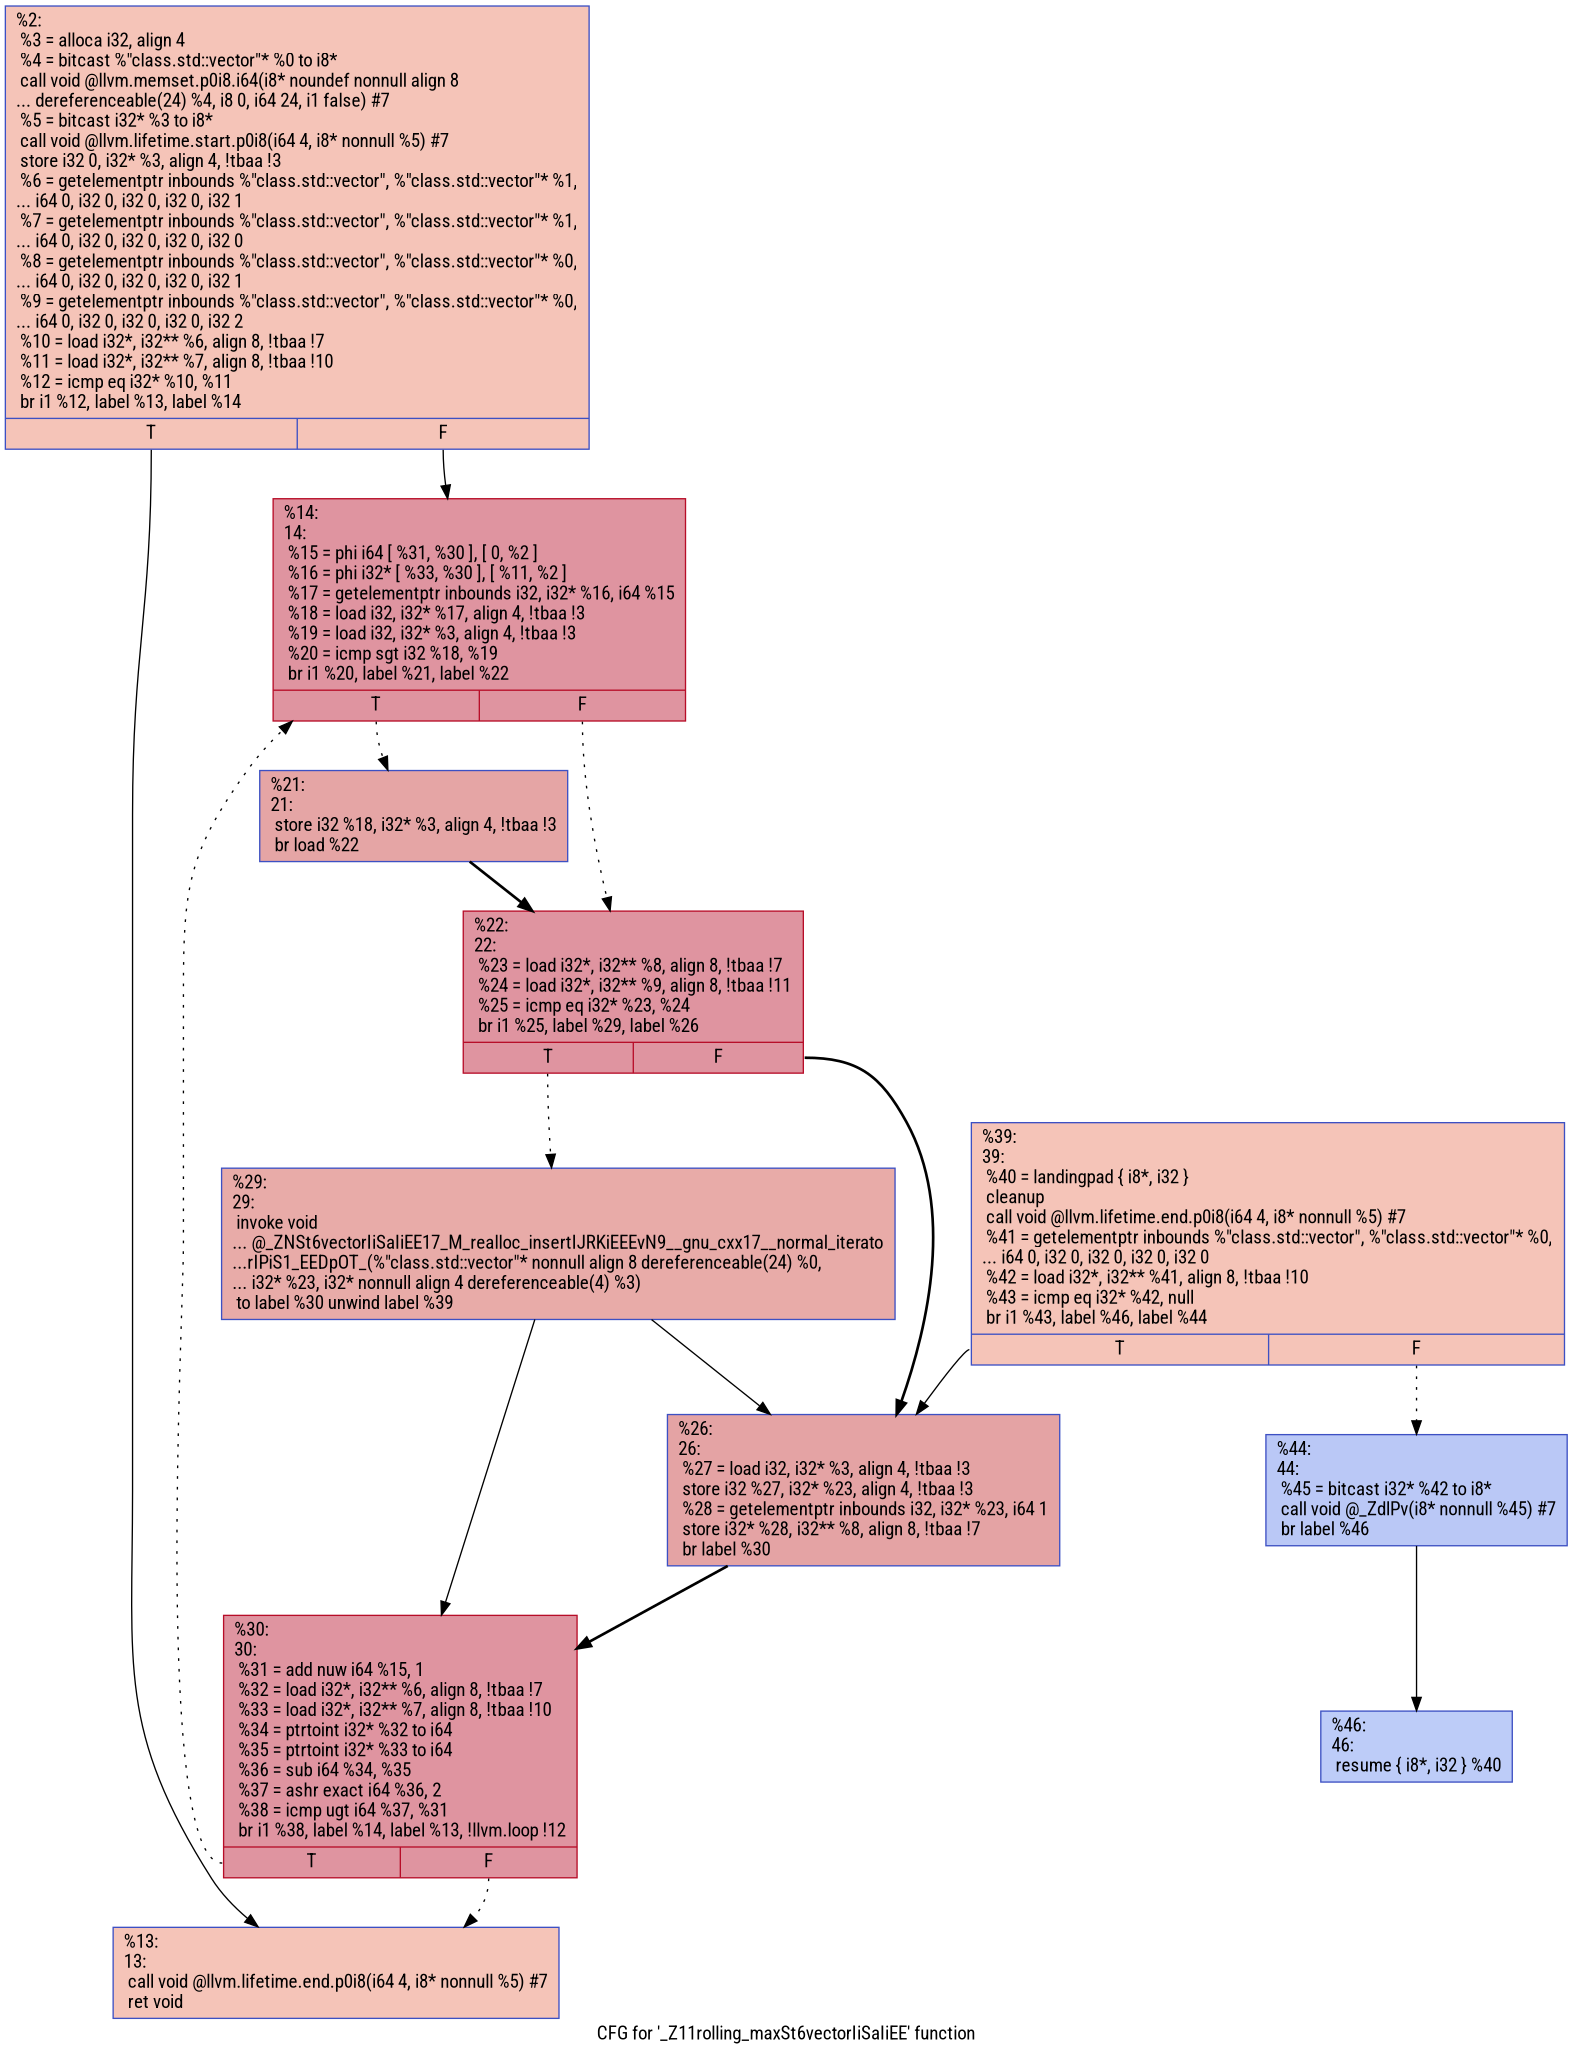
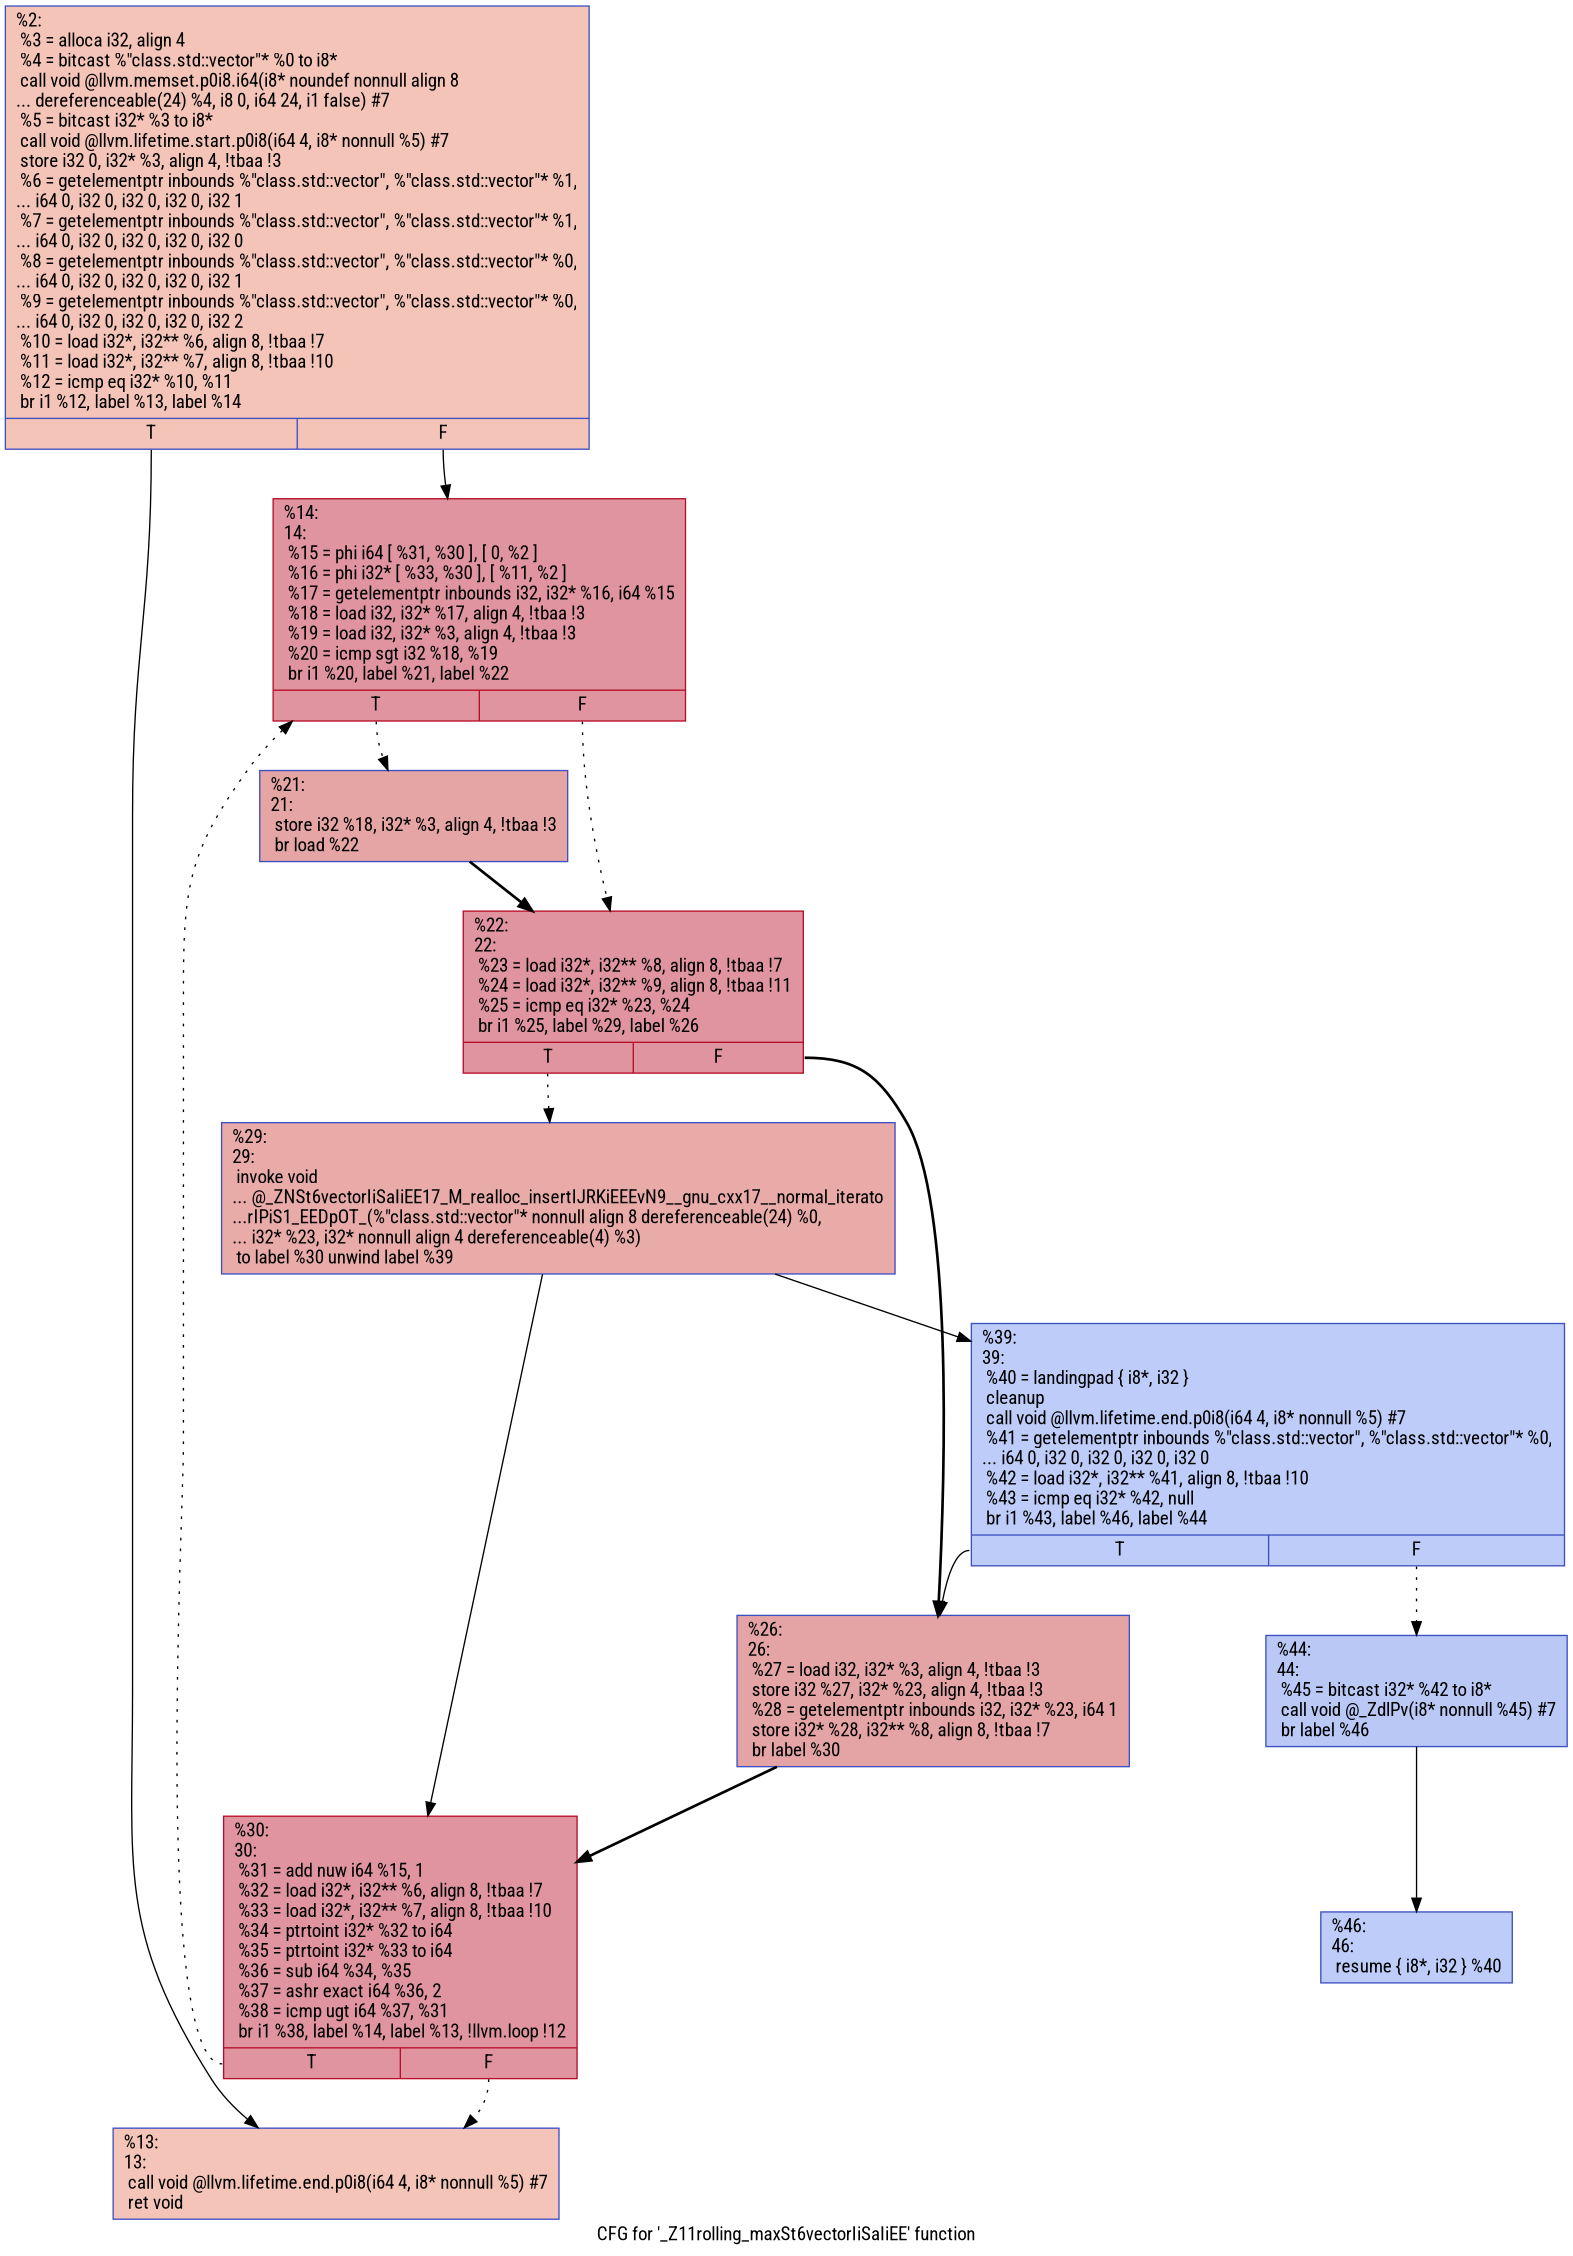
(1268, 1244) -> (1268, 1445)
(706, 1363) -> (867, 1306)
